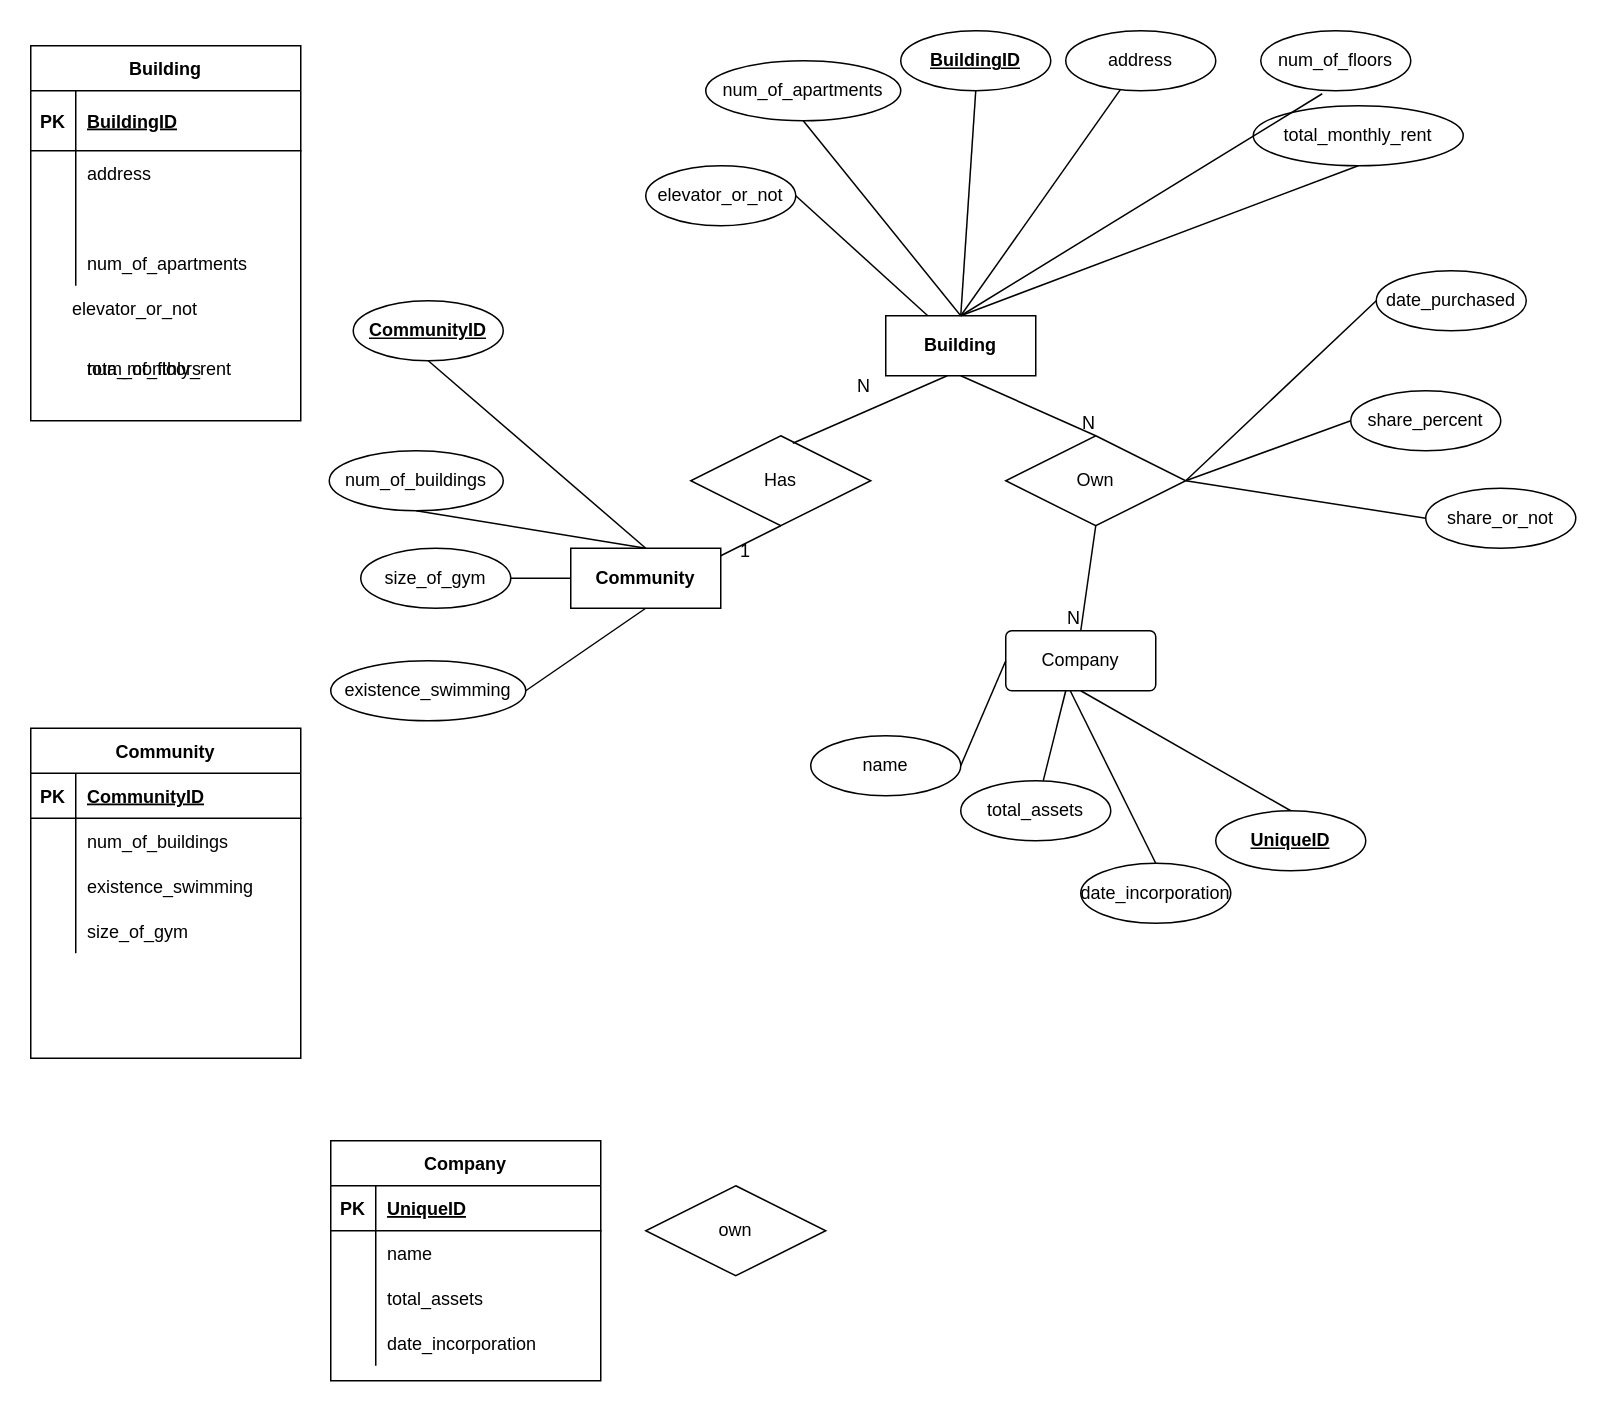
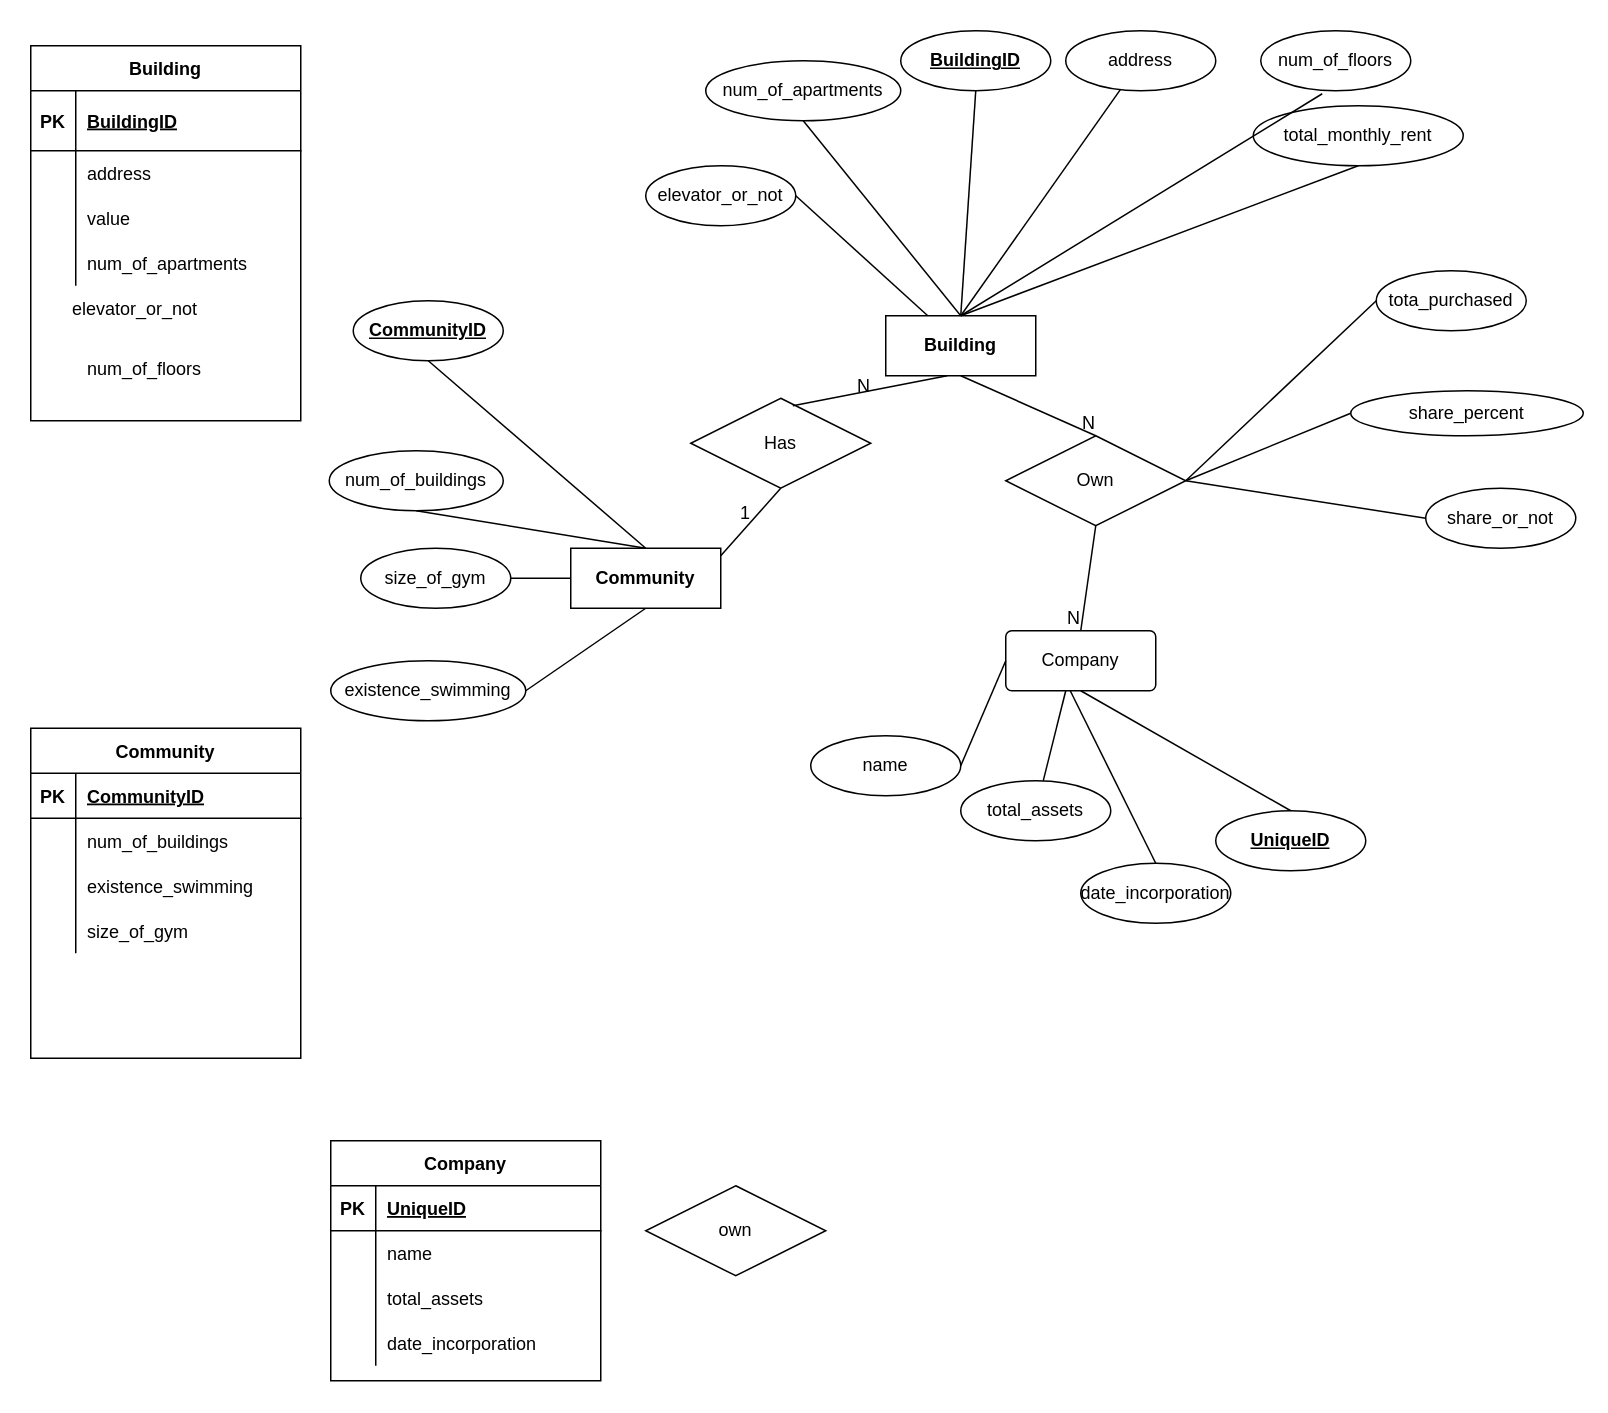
none -> (188, 218)
(1451, 301) -> (1451, 301)
(188, 368) -> none
(1426, 421) -> (1467, 413)
(781, 481) -> (781, 443)
